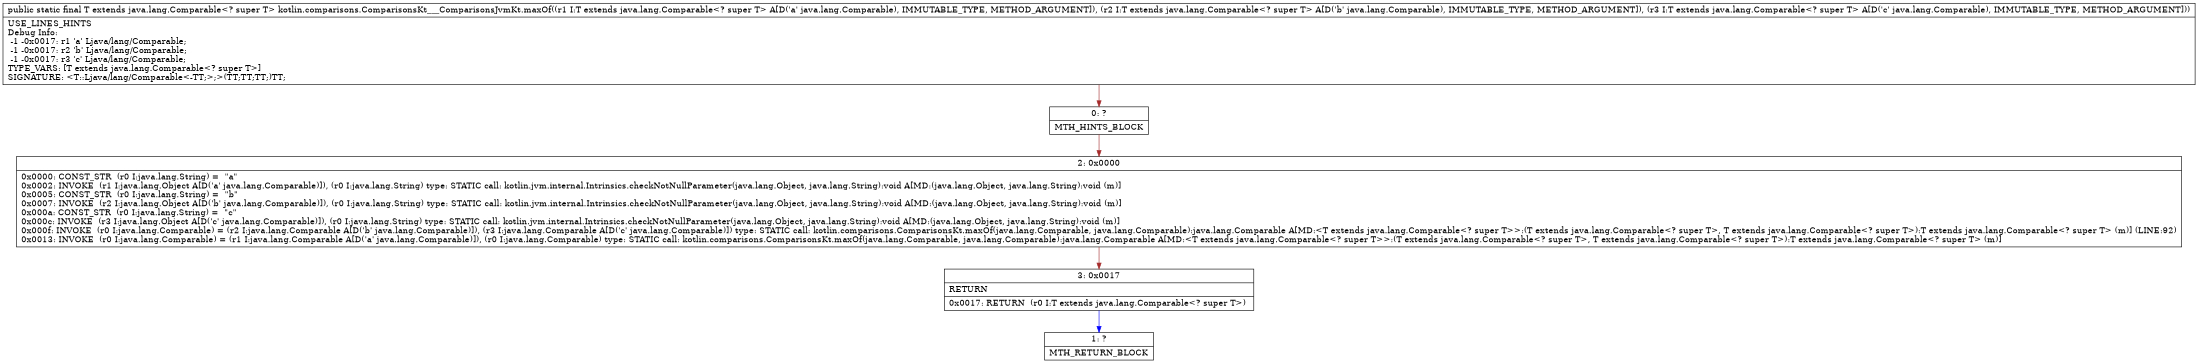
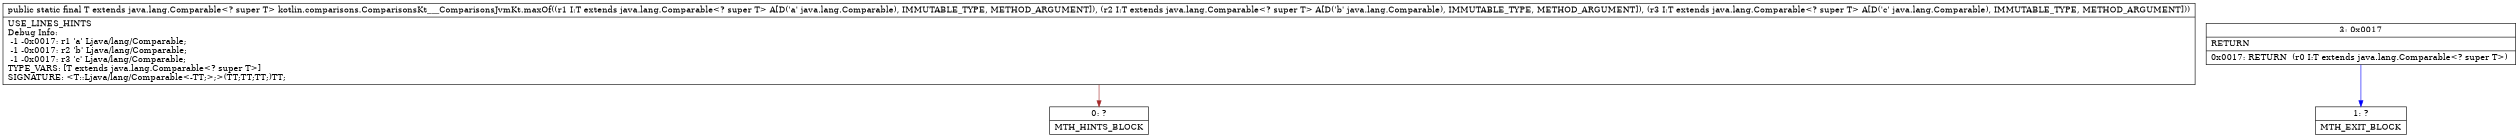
(1099, 202) -> none
(1099, 353) -> (2361, 127)
